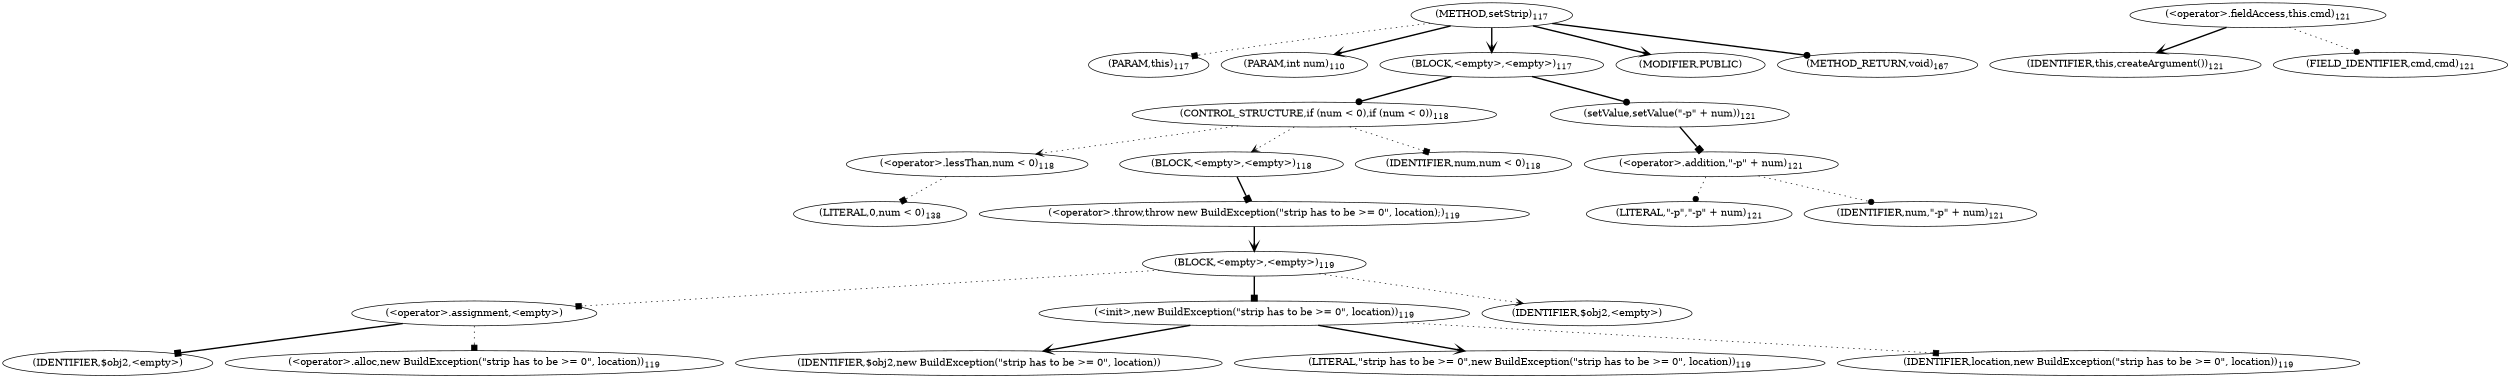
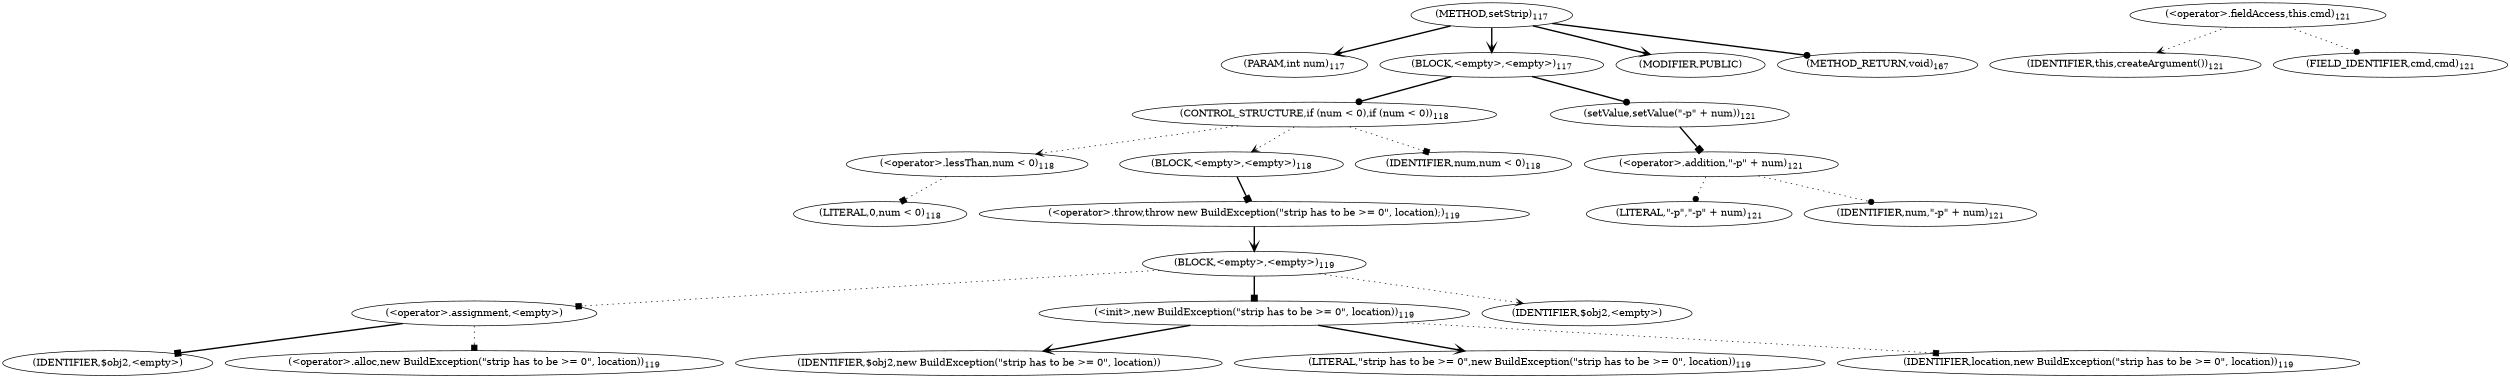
(2195, 39) -> (2195, 39)
(1337, 64) -> (1337, 64)
(1149, 65) -> none
(933, 213) -> (933, 213)
